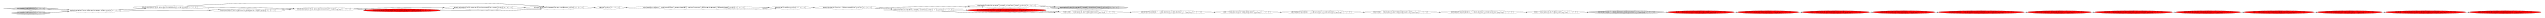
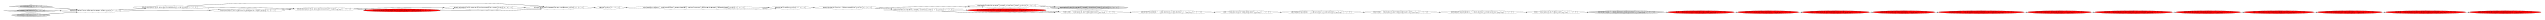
none -> (31, 6)
